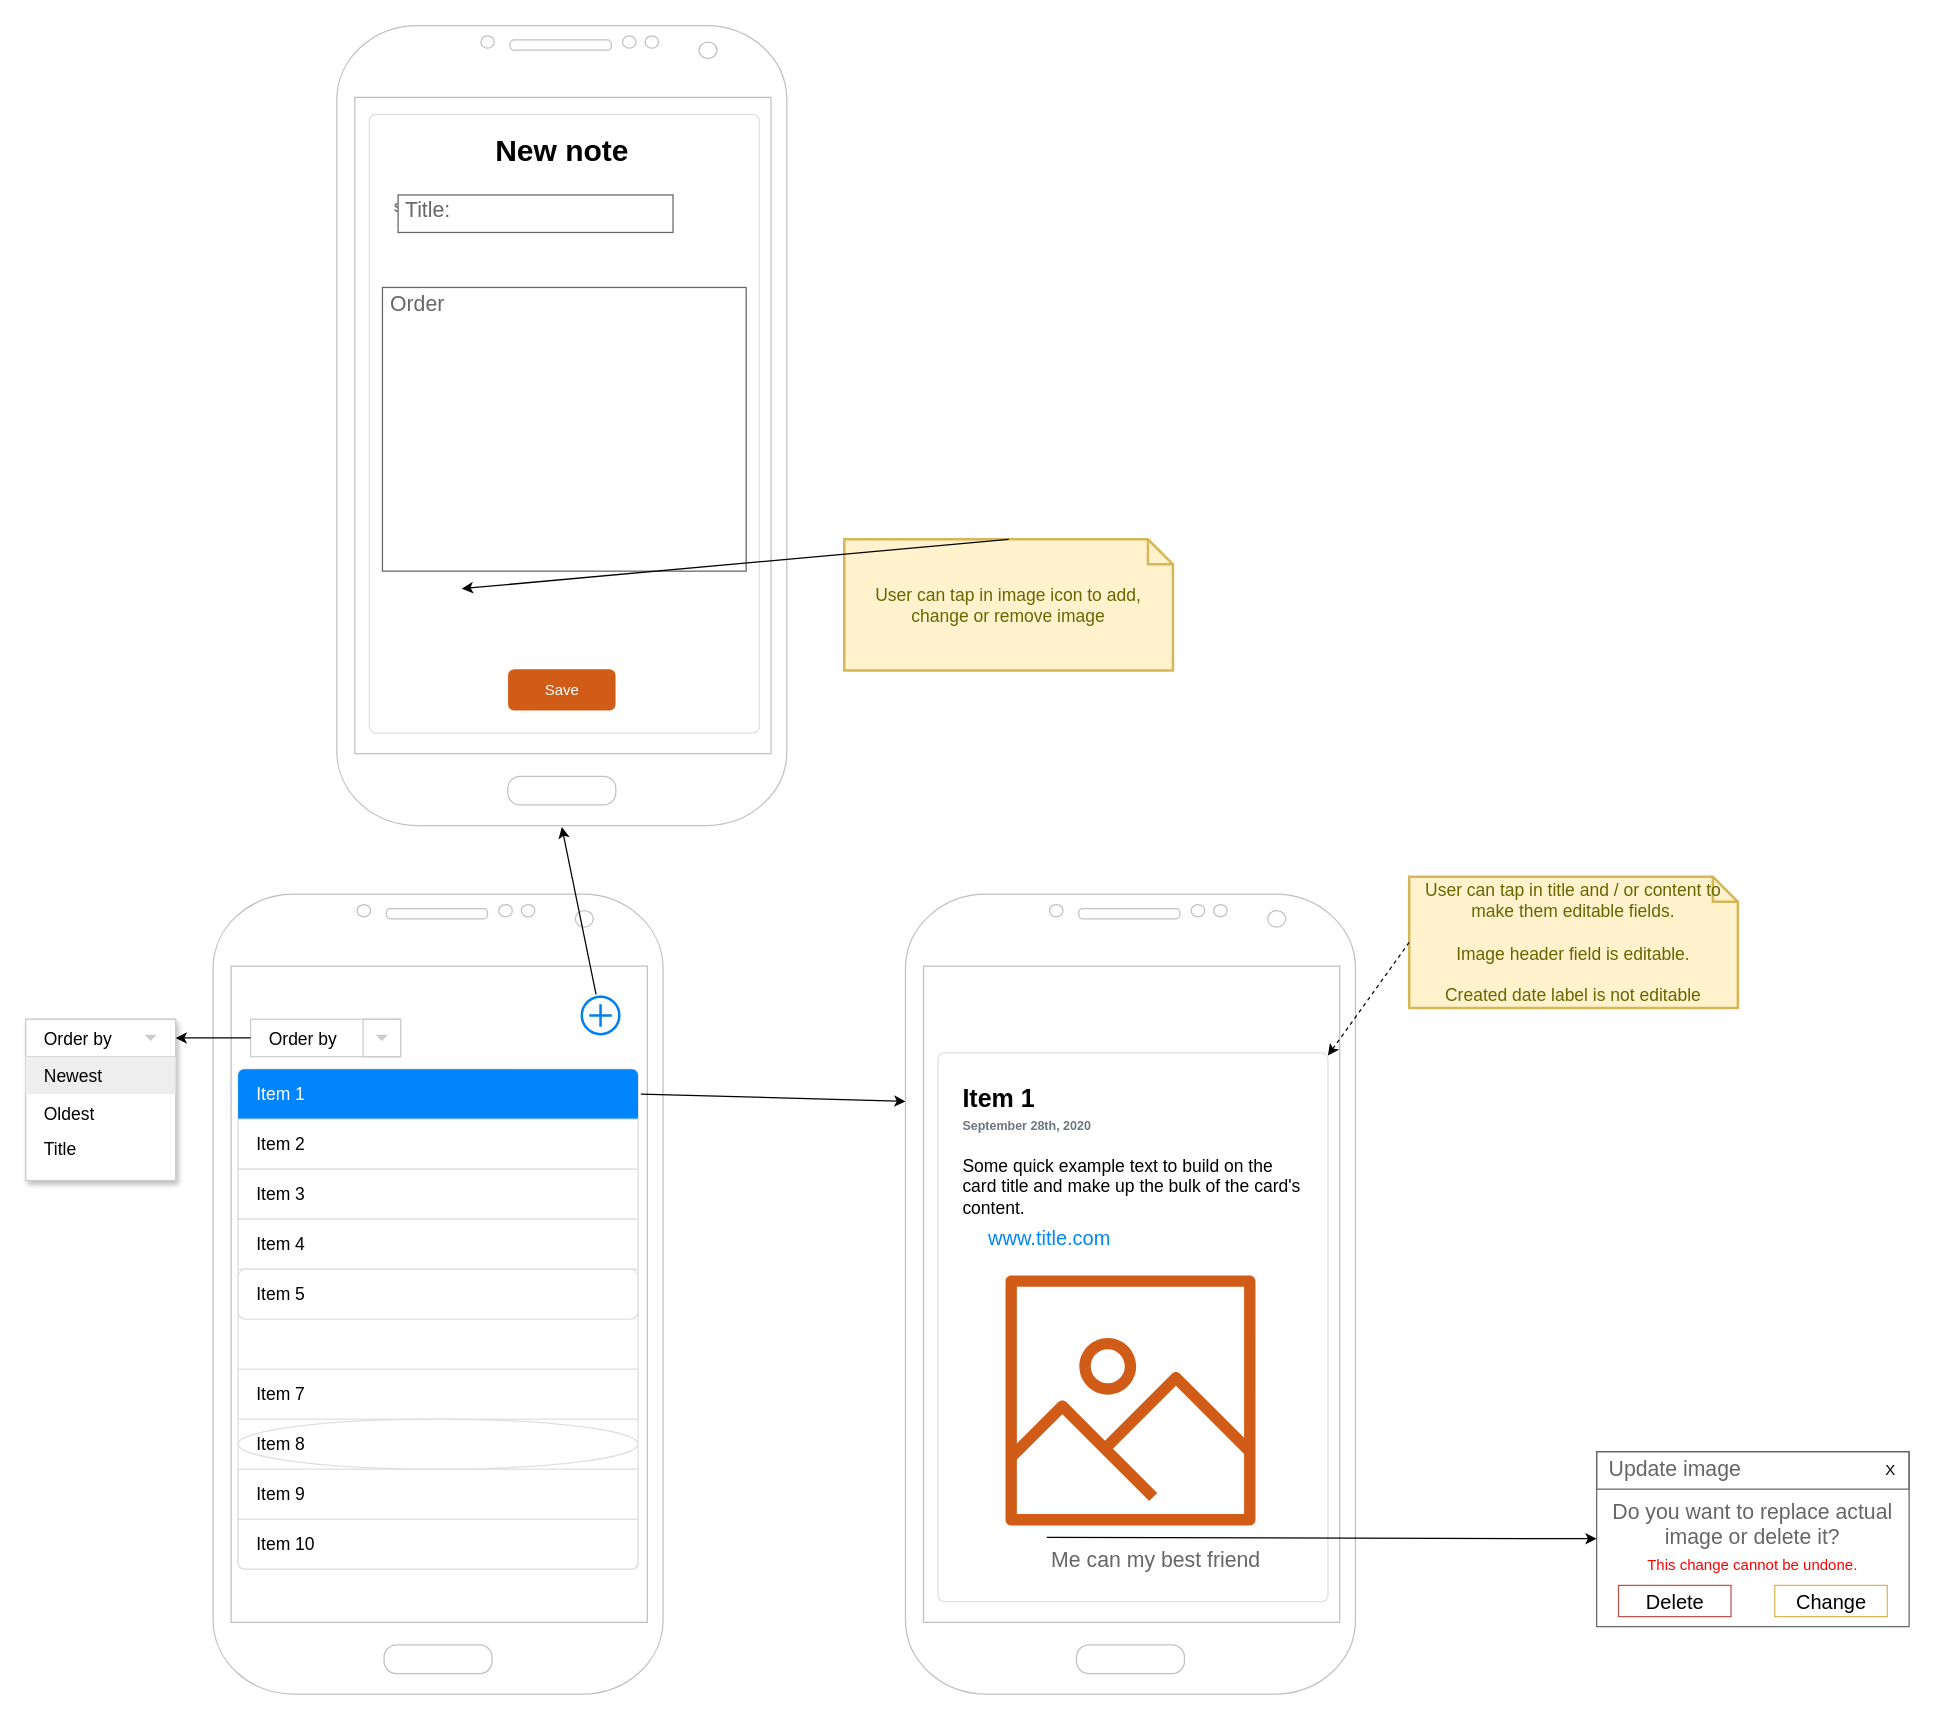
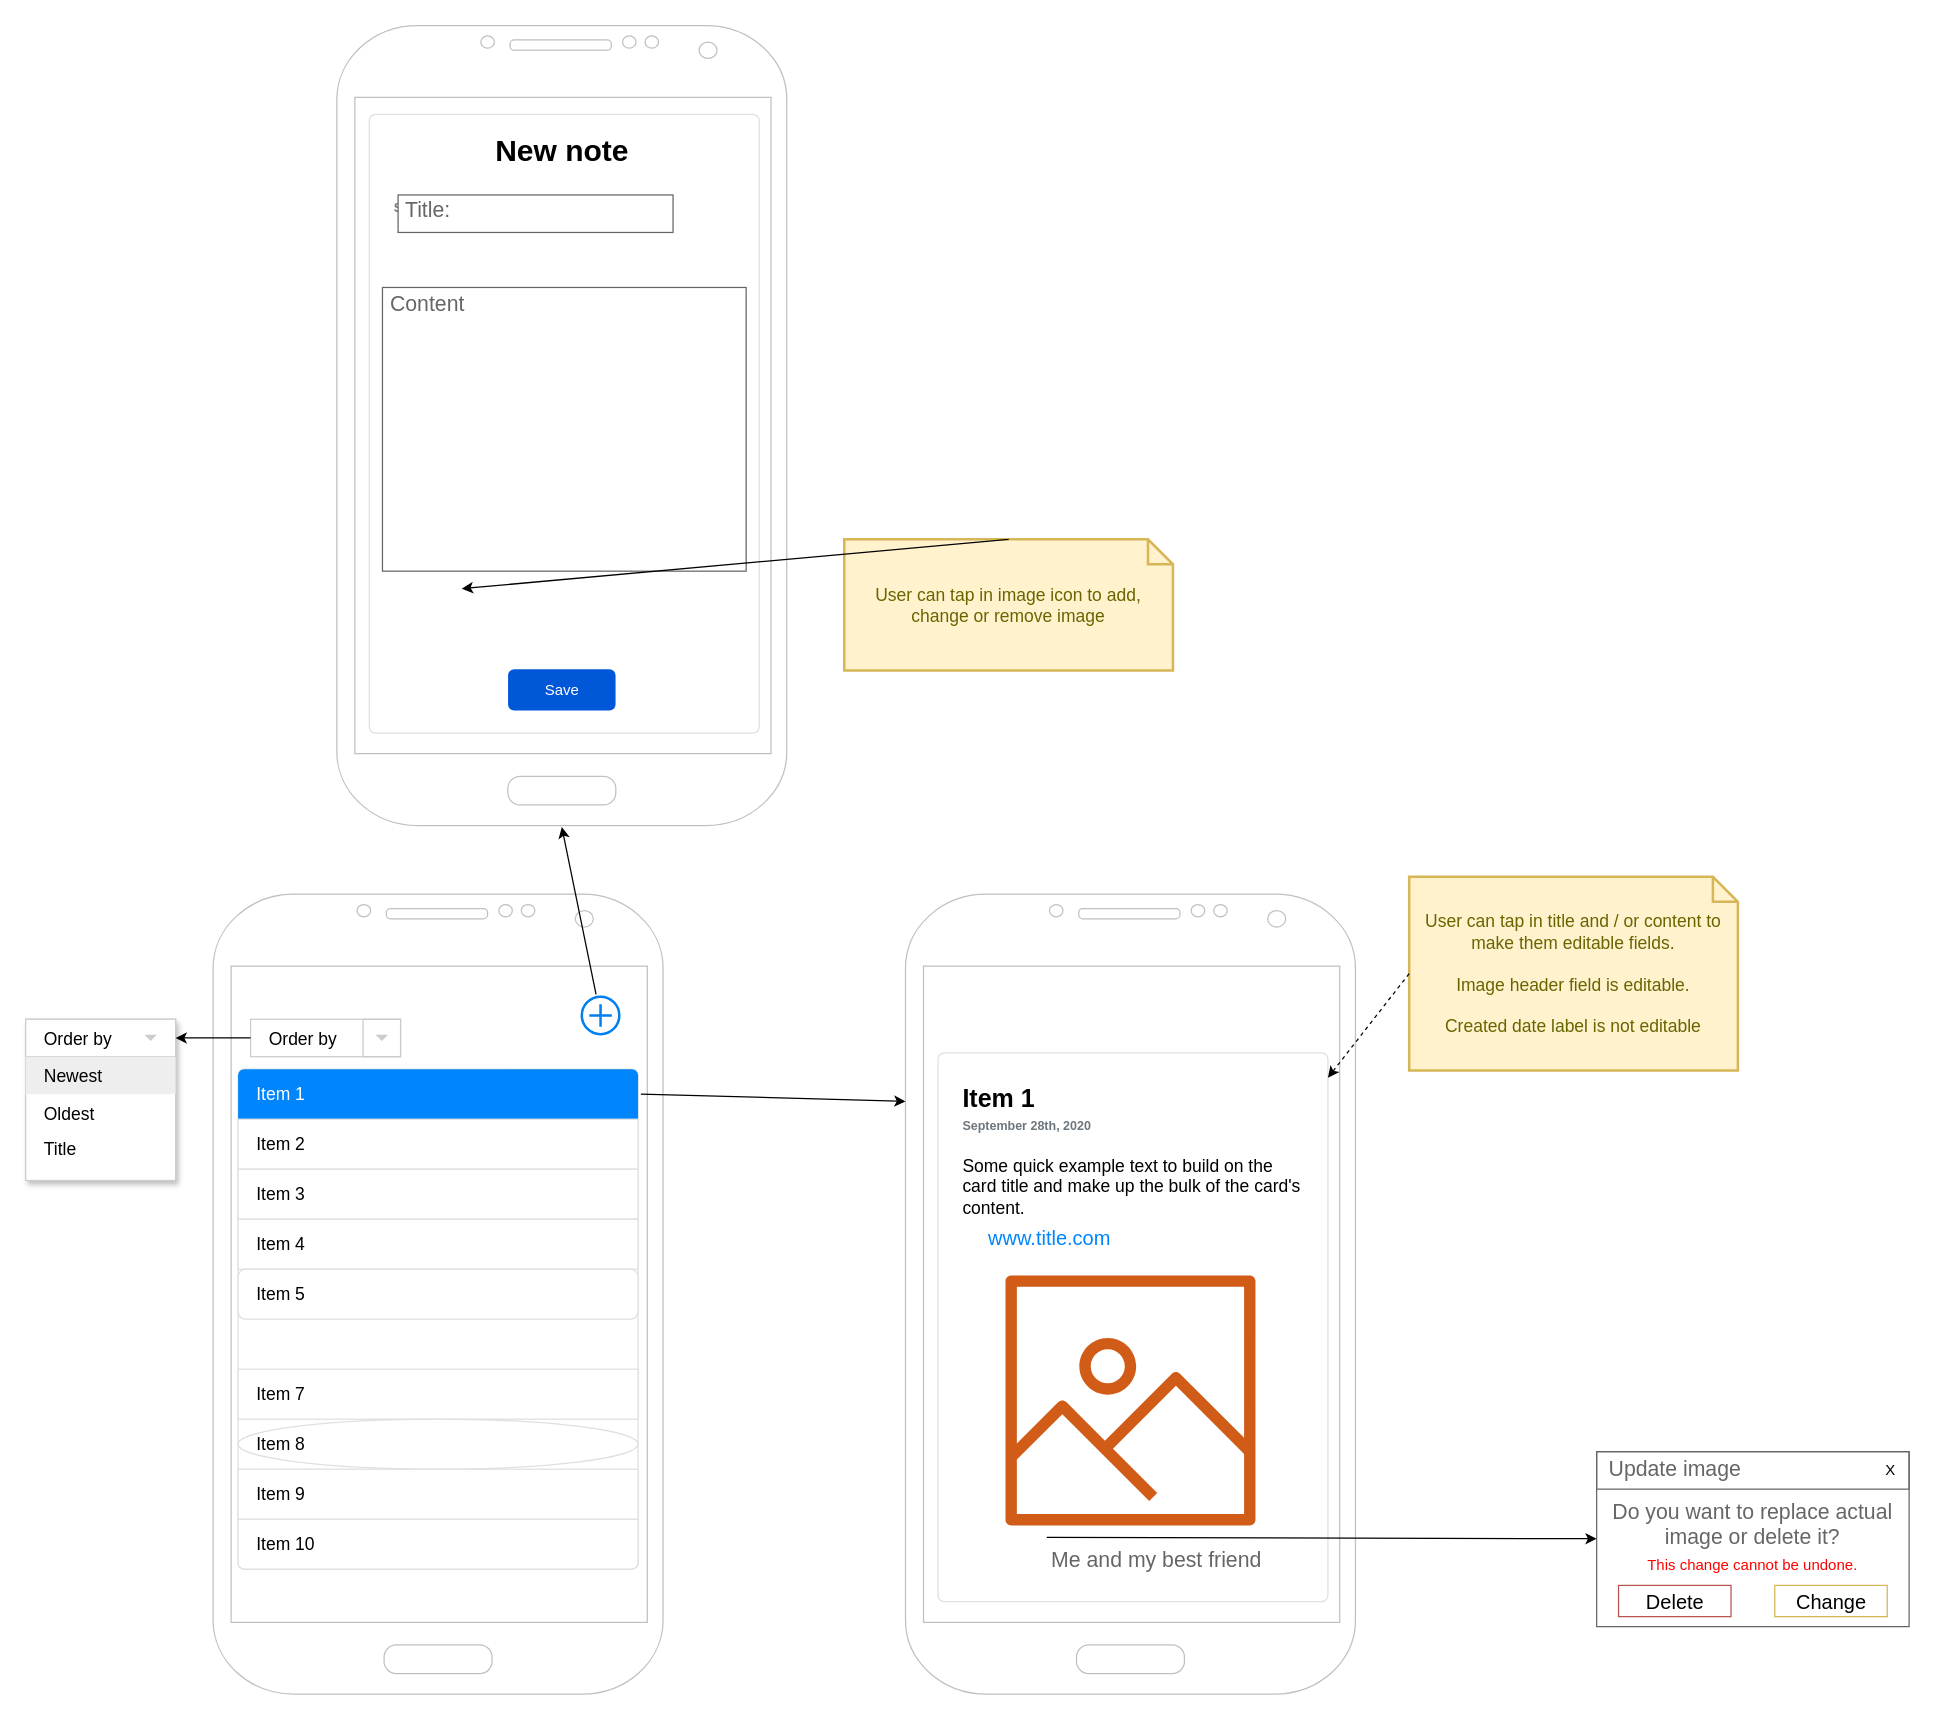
(420, 306) -> (432, 306)
(562, 690) -> (562, 690)
(1574, 943) -> (1574, 974)
(1163, 1562) -> (1163, 1562)
